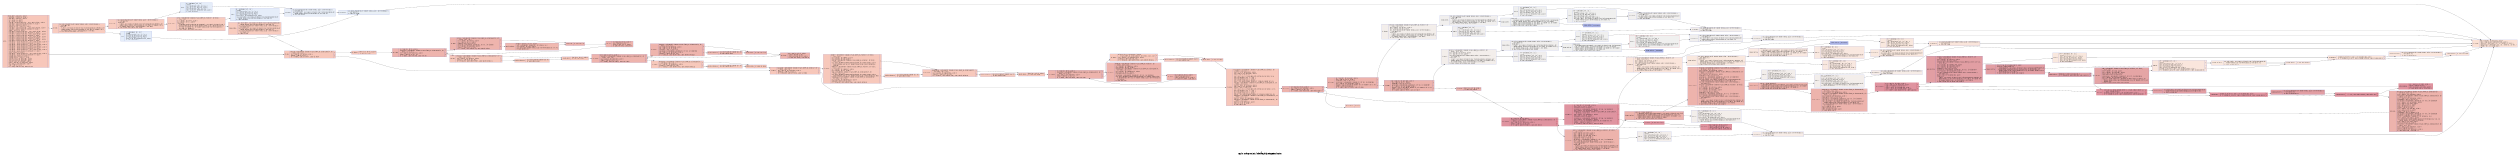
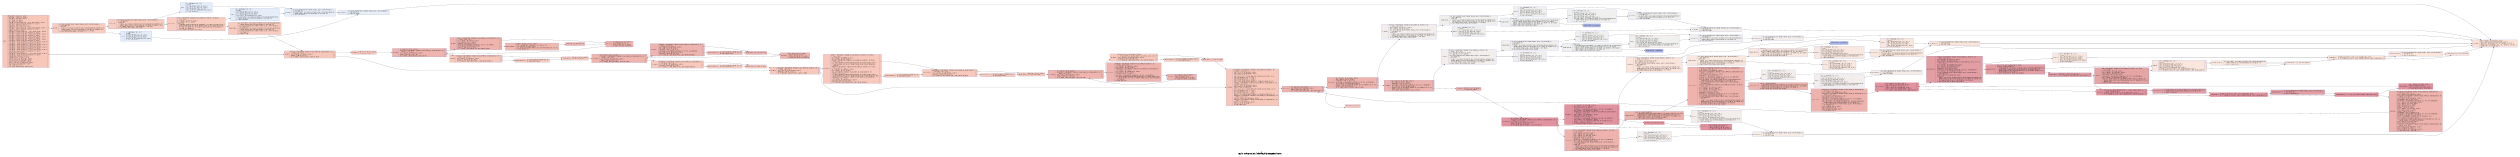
(533, 41) -> (553, 40)
